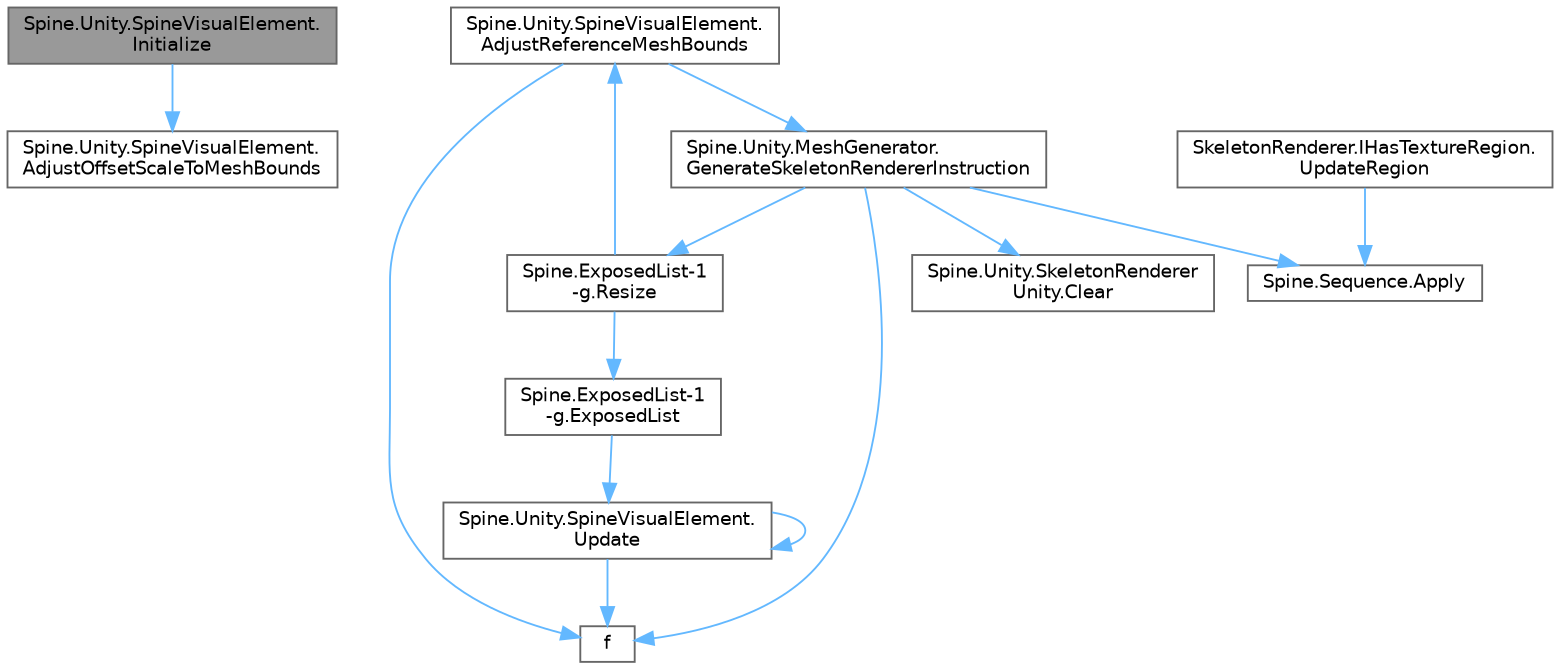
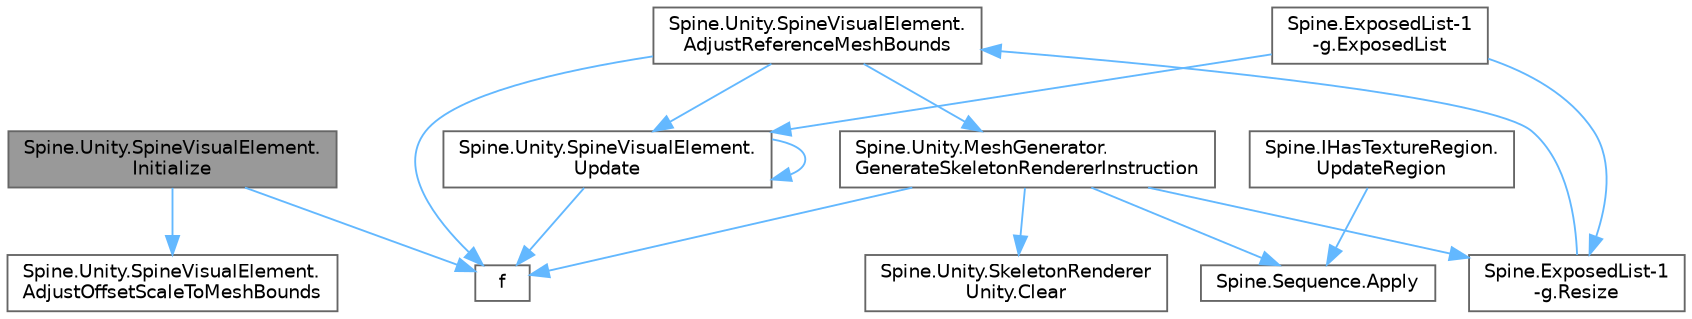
none -> (721, 93)
(1365, 159) -> (1382, 159)
none -> (351, 226)
(614, 335) -> (1587, 122)
